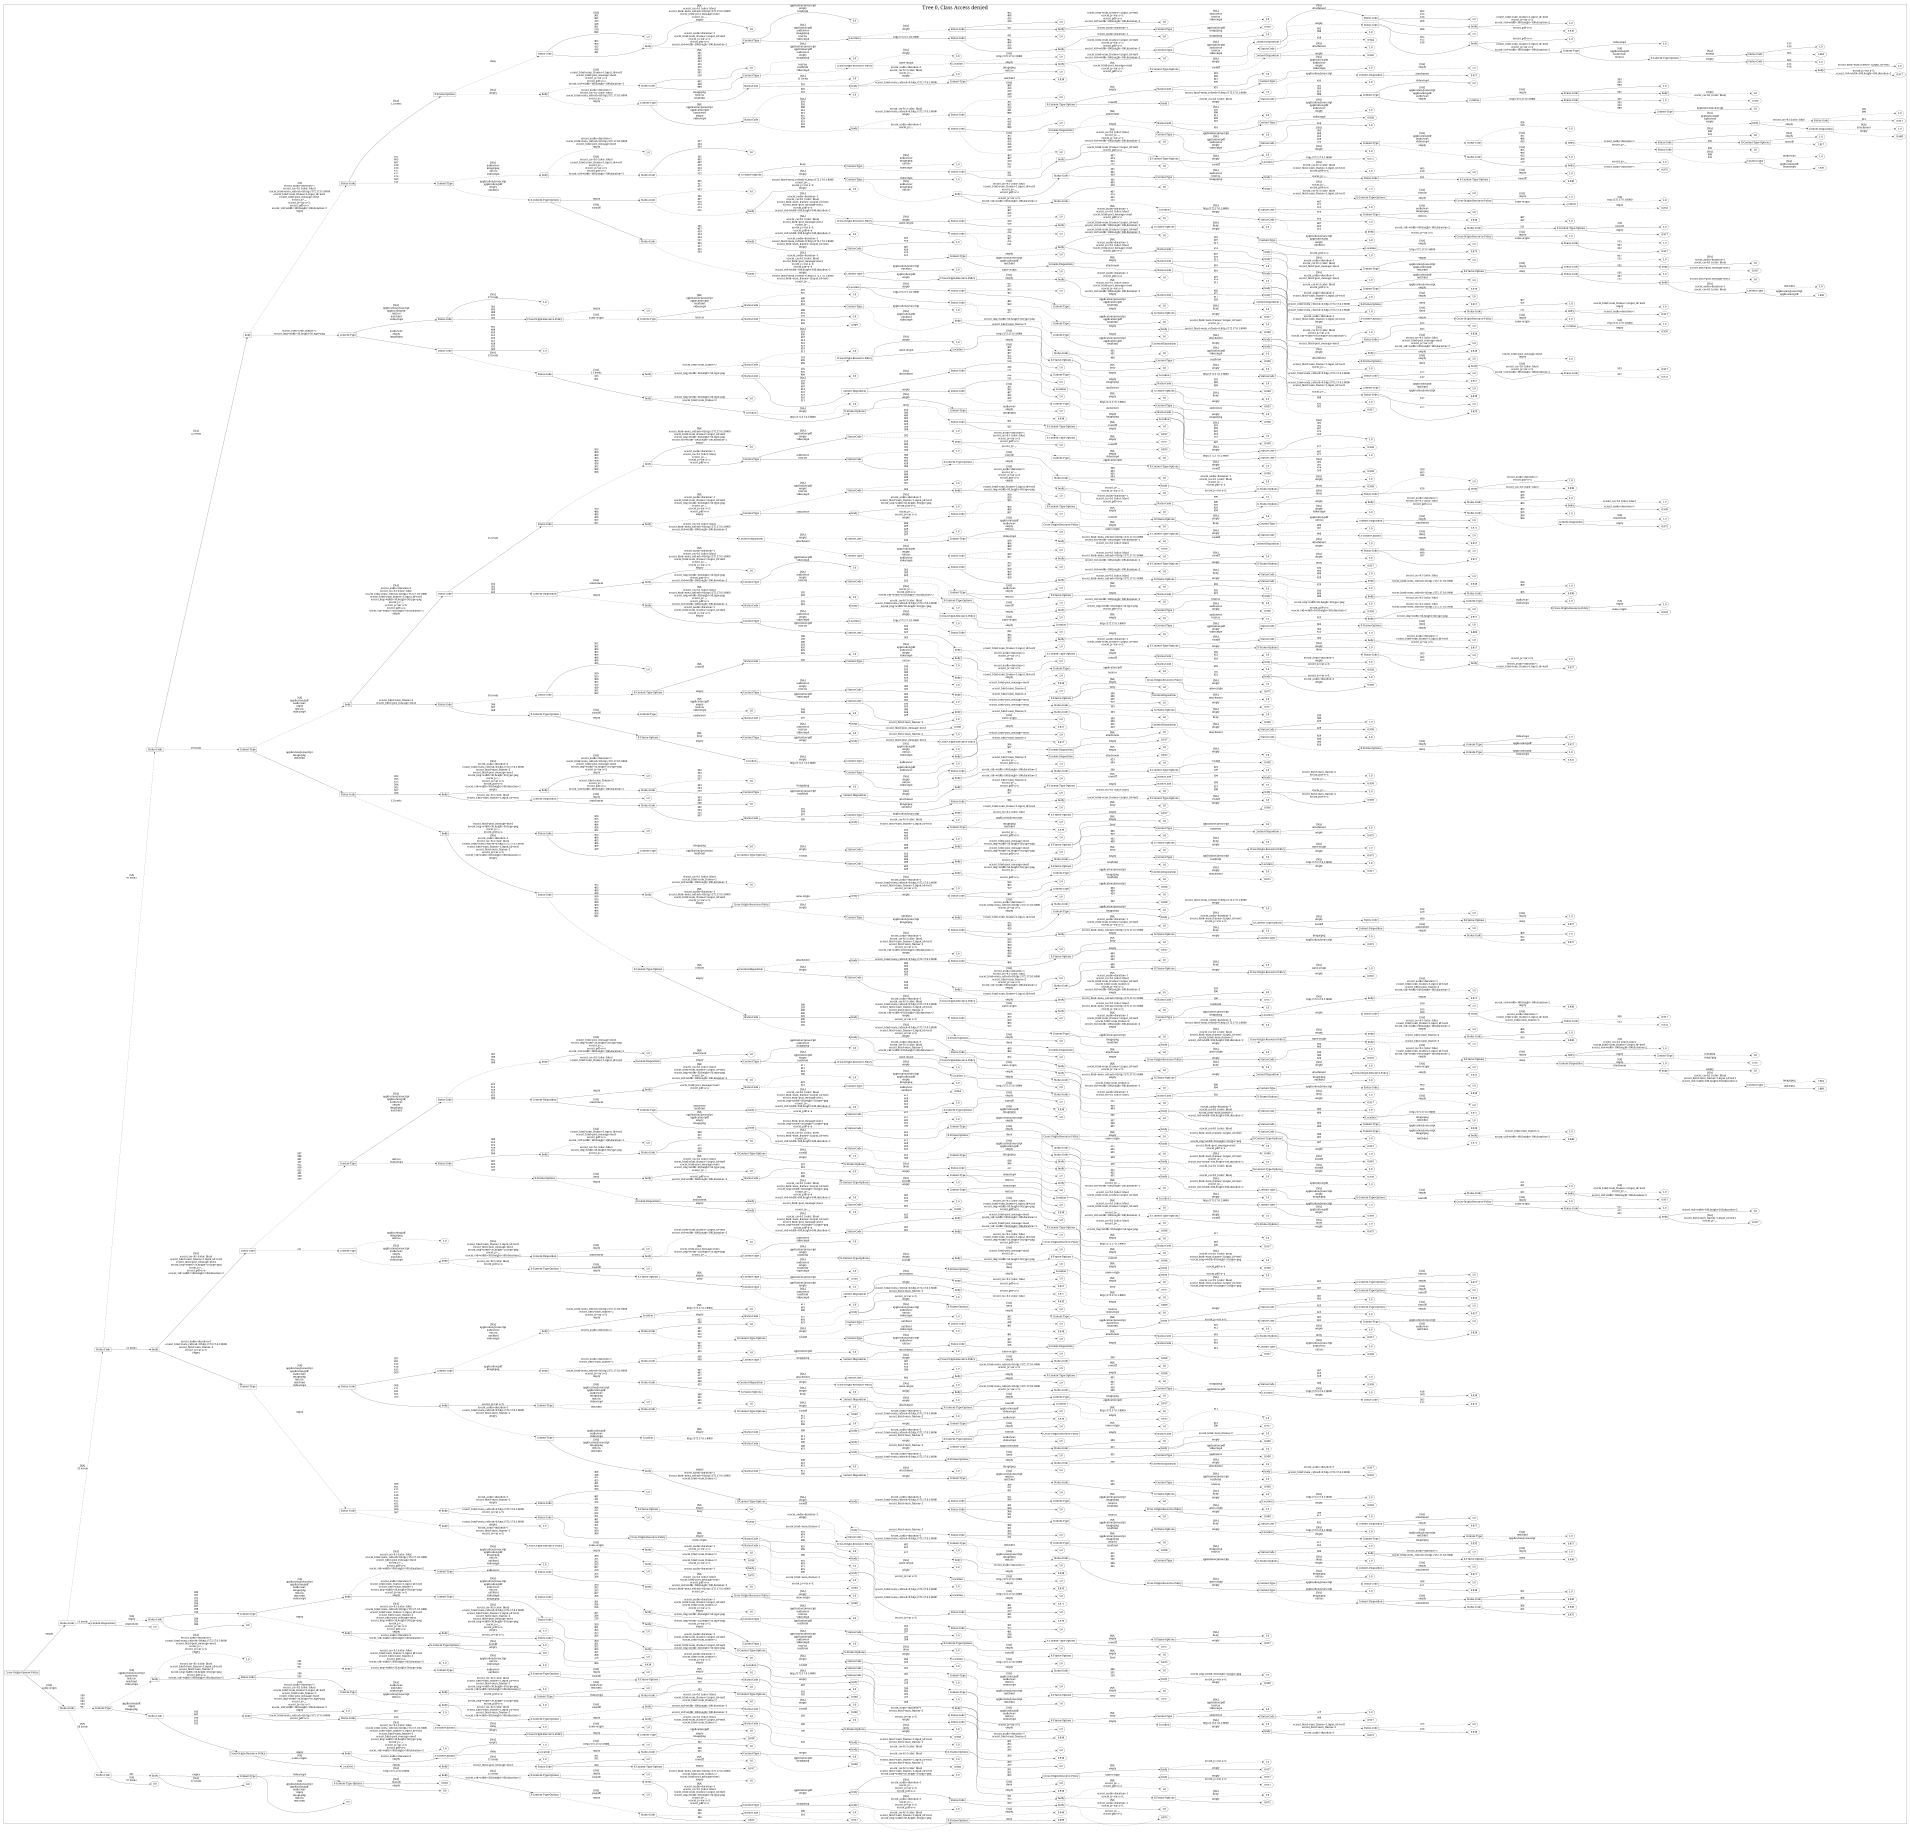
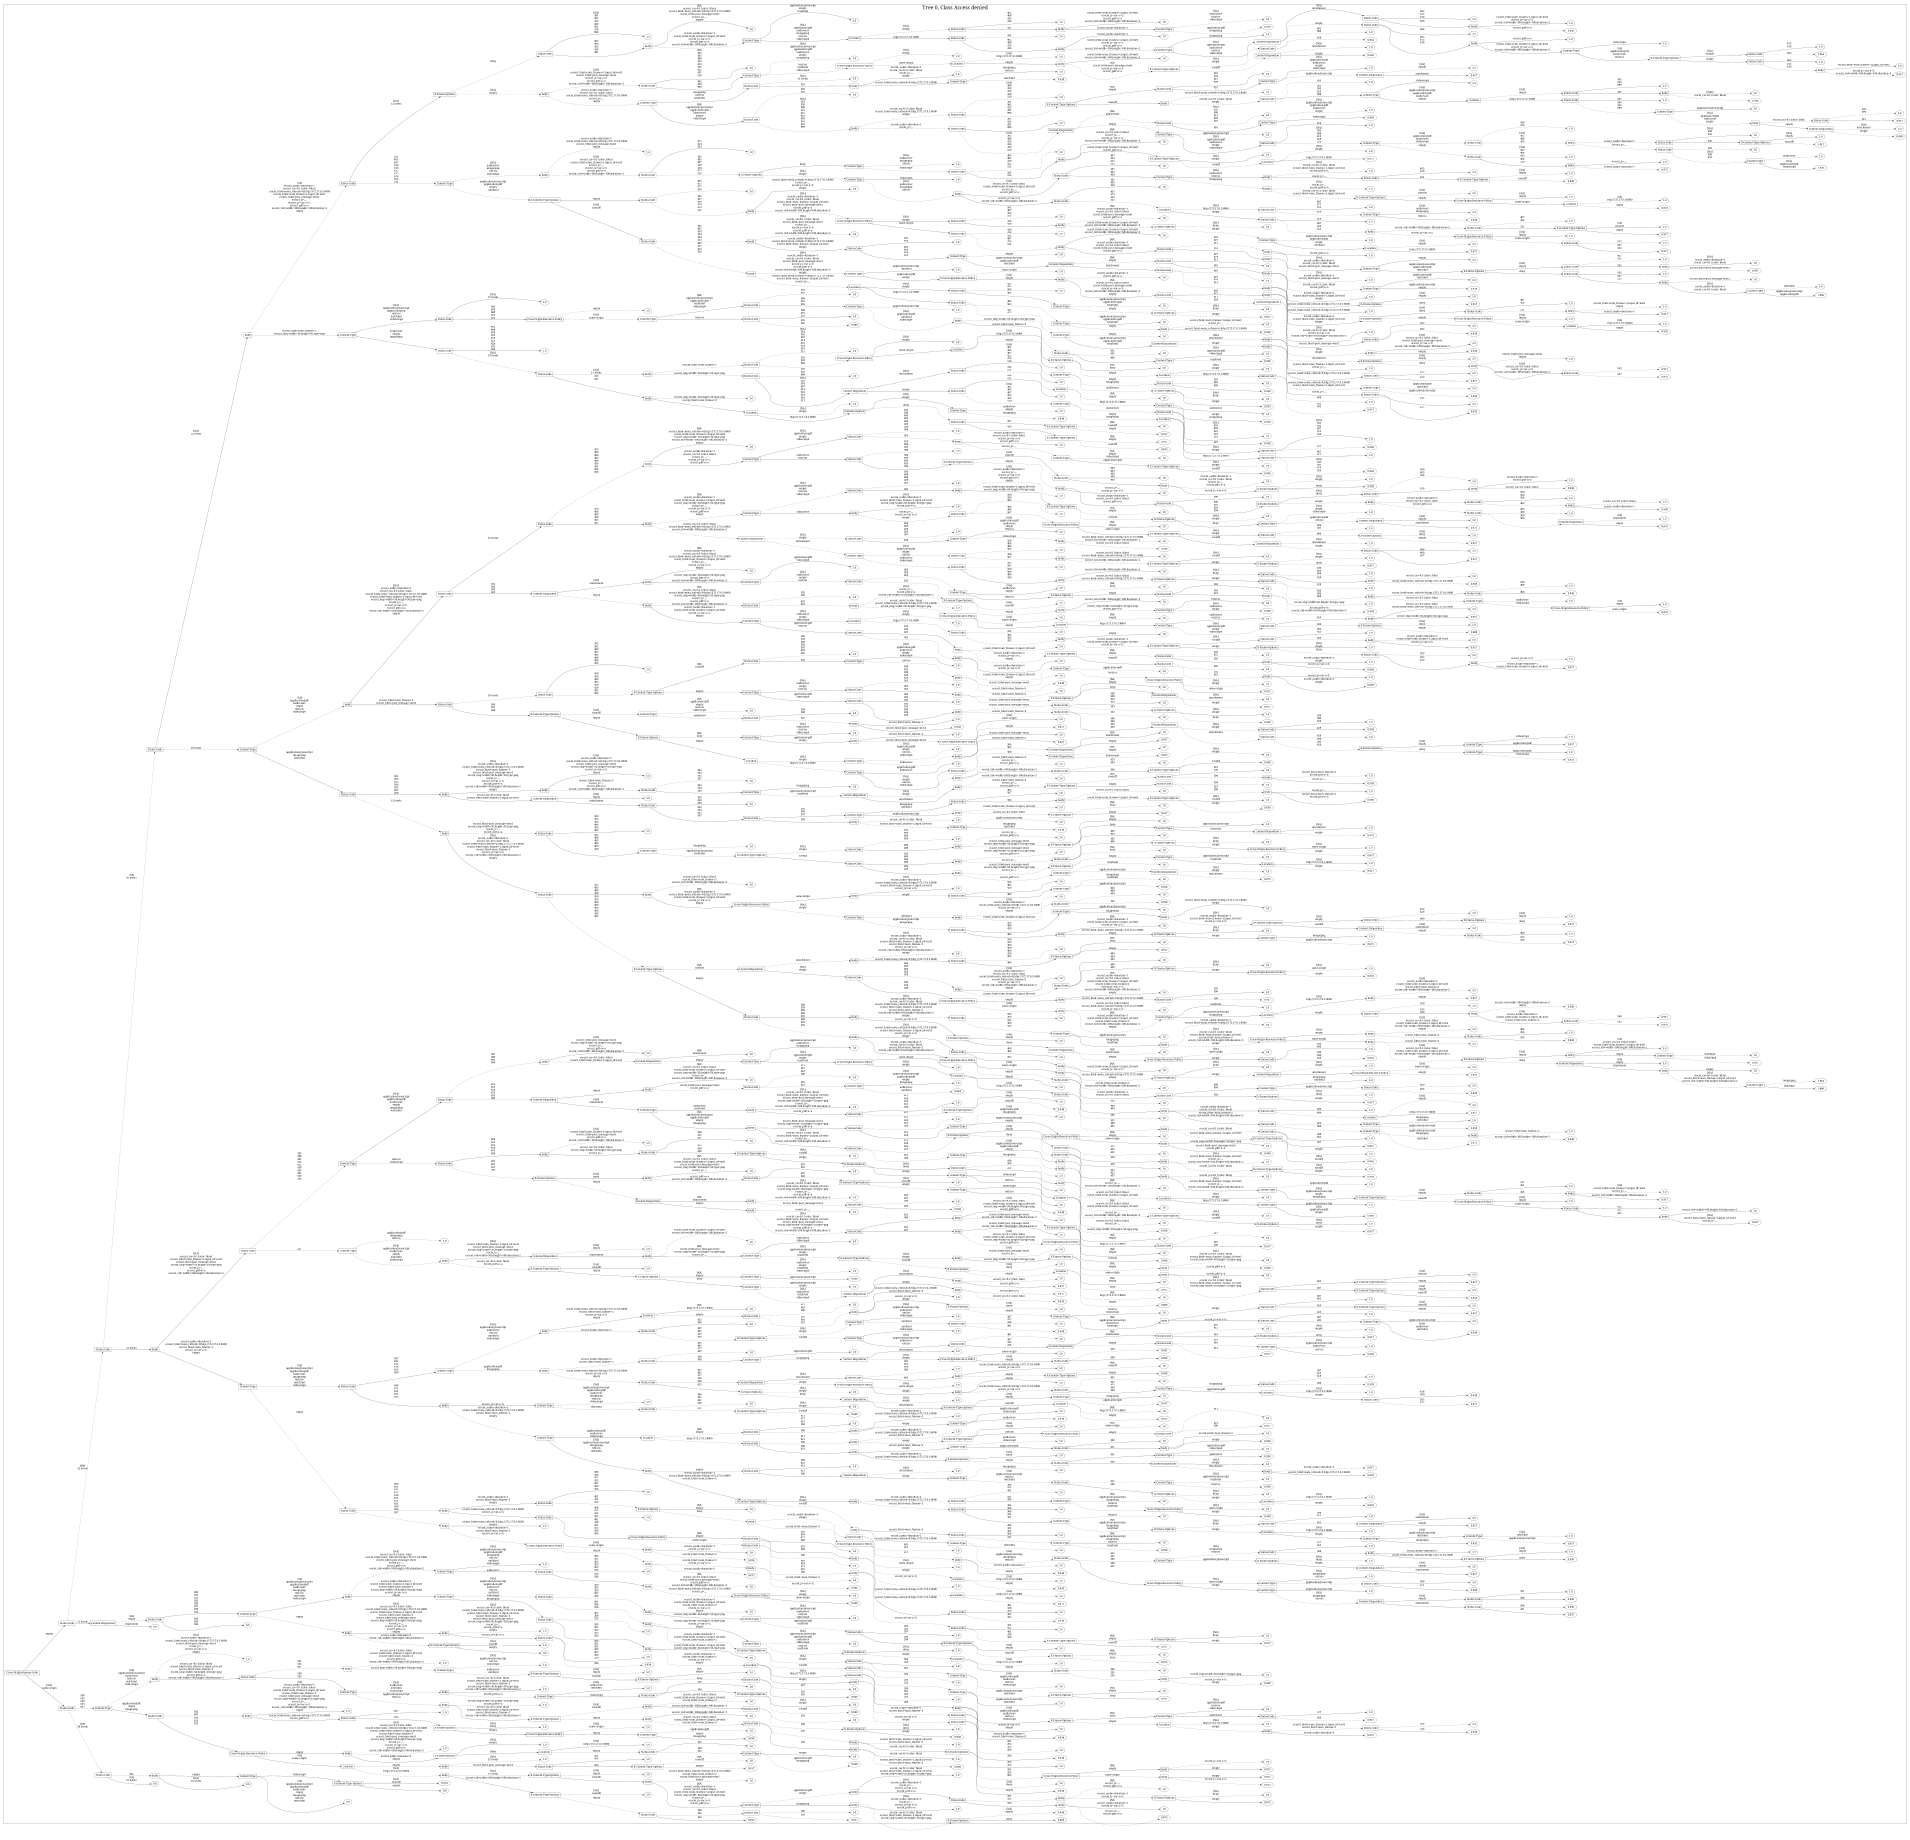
none -> (1164, 1351)
(22, 1673) -> (22, 1673)
